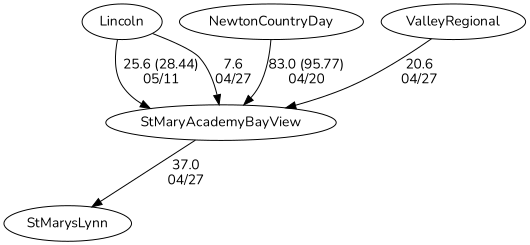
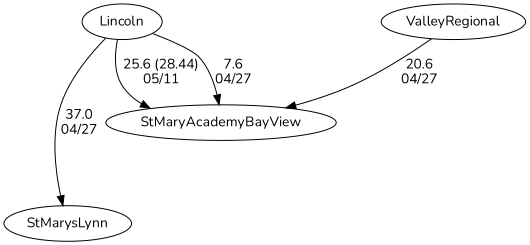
(271, 22) -> none
(148, 171) -> (59, 110)
